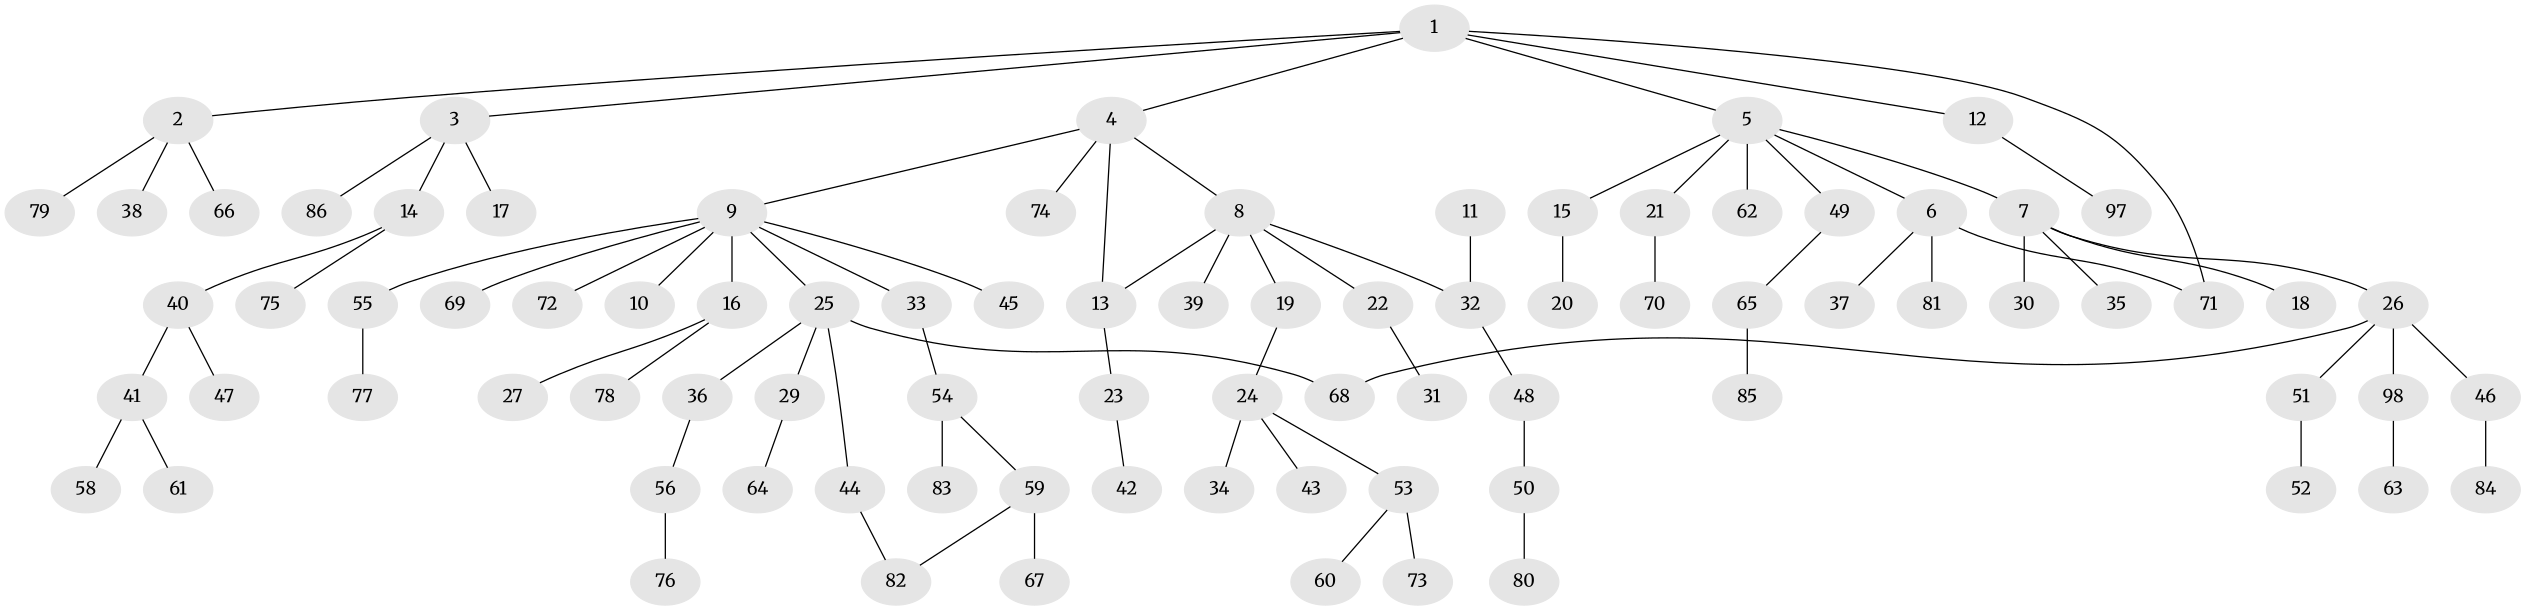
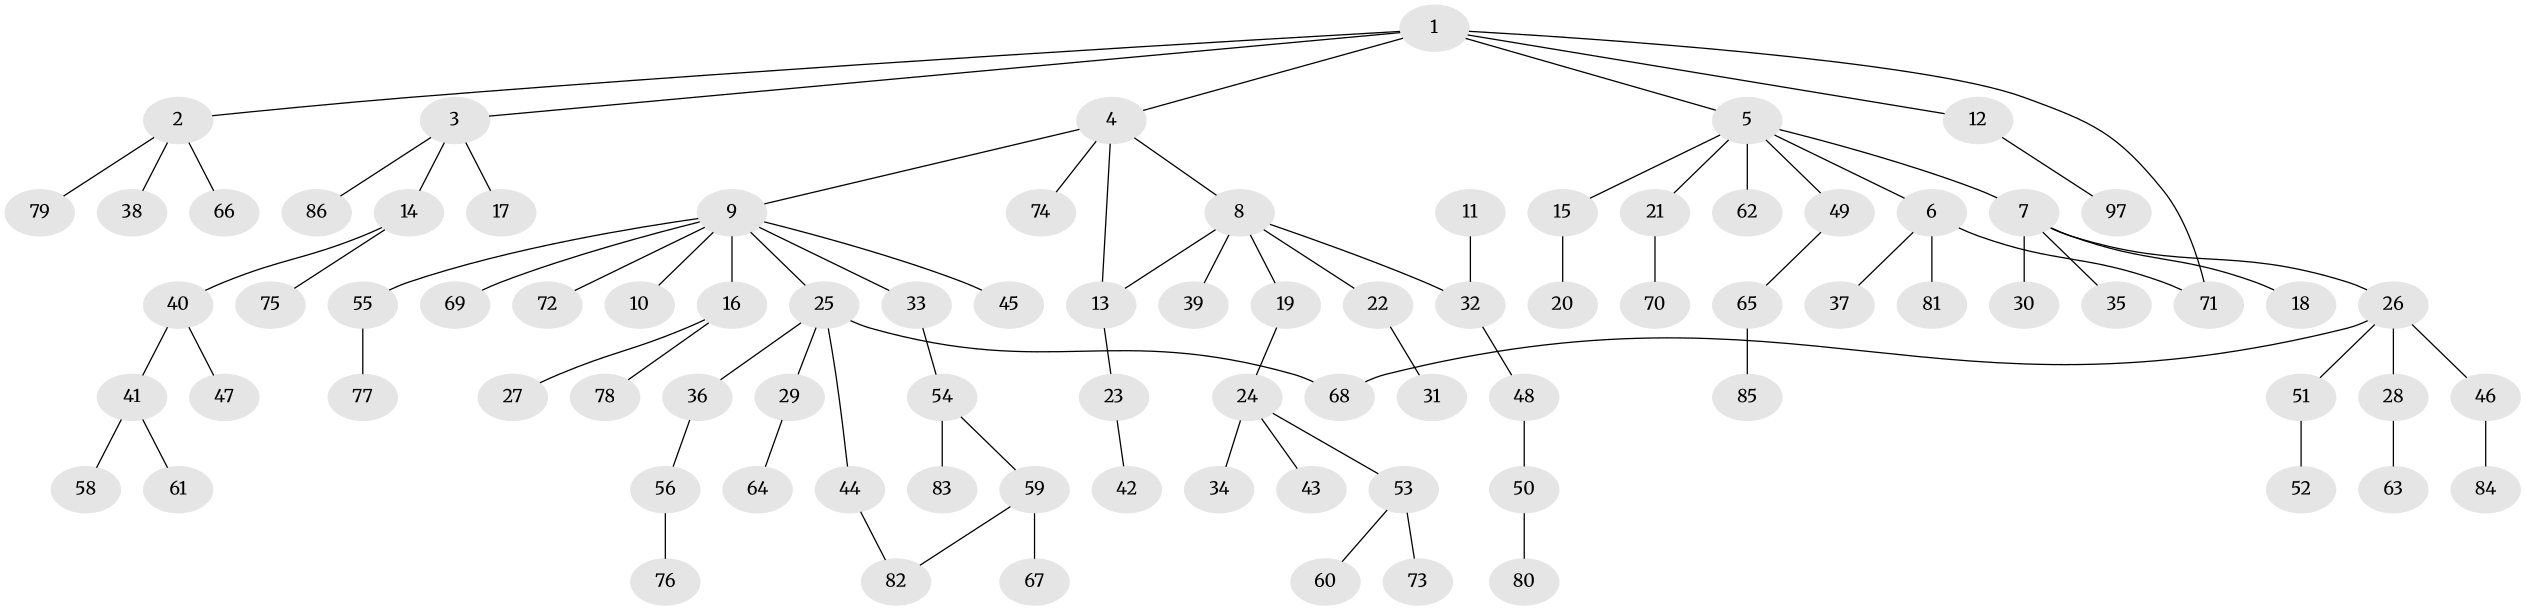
(2393, 397) -> (2393, 397)
